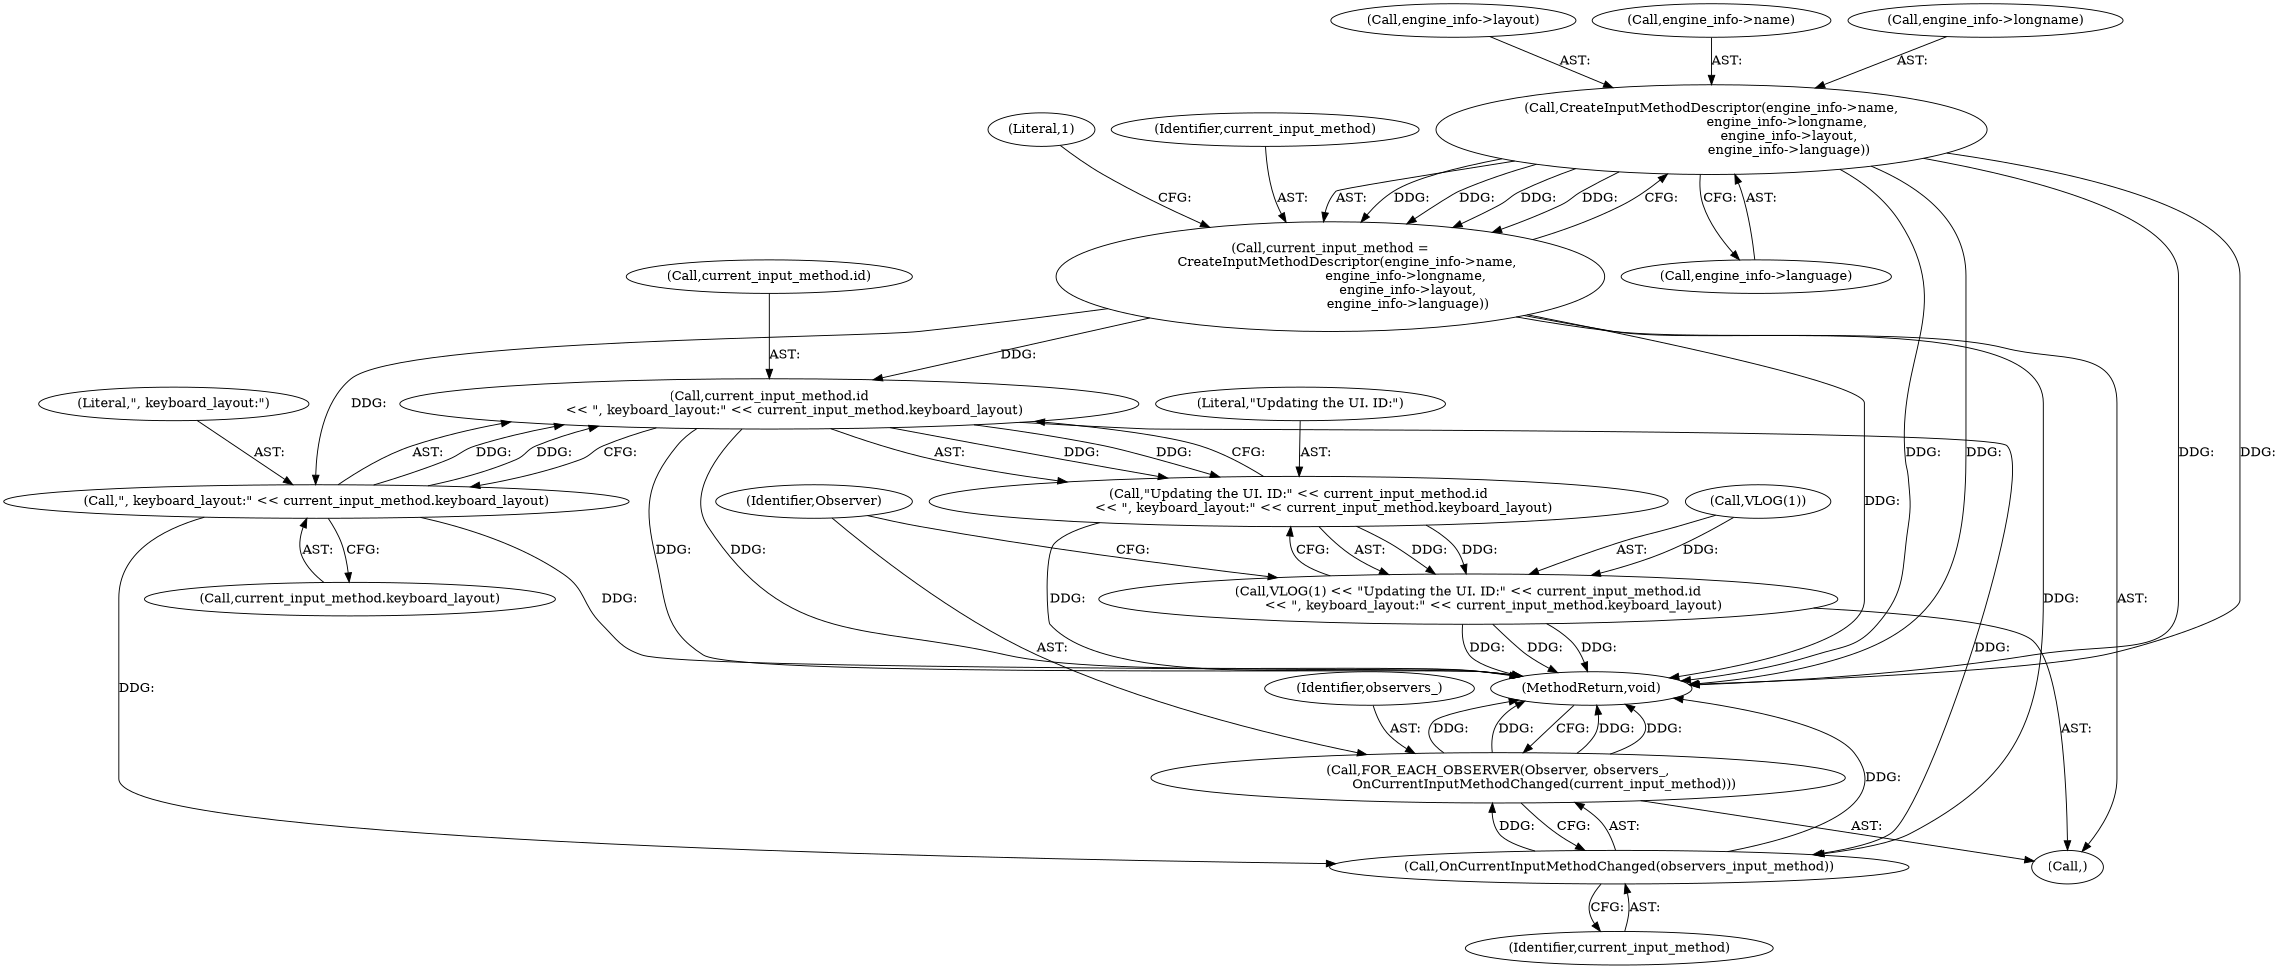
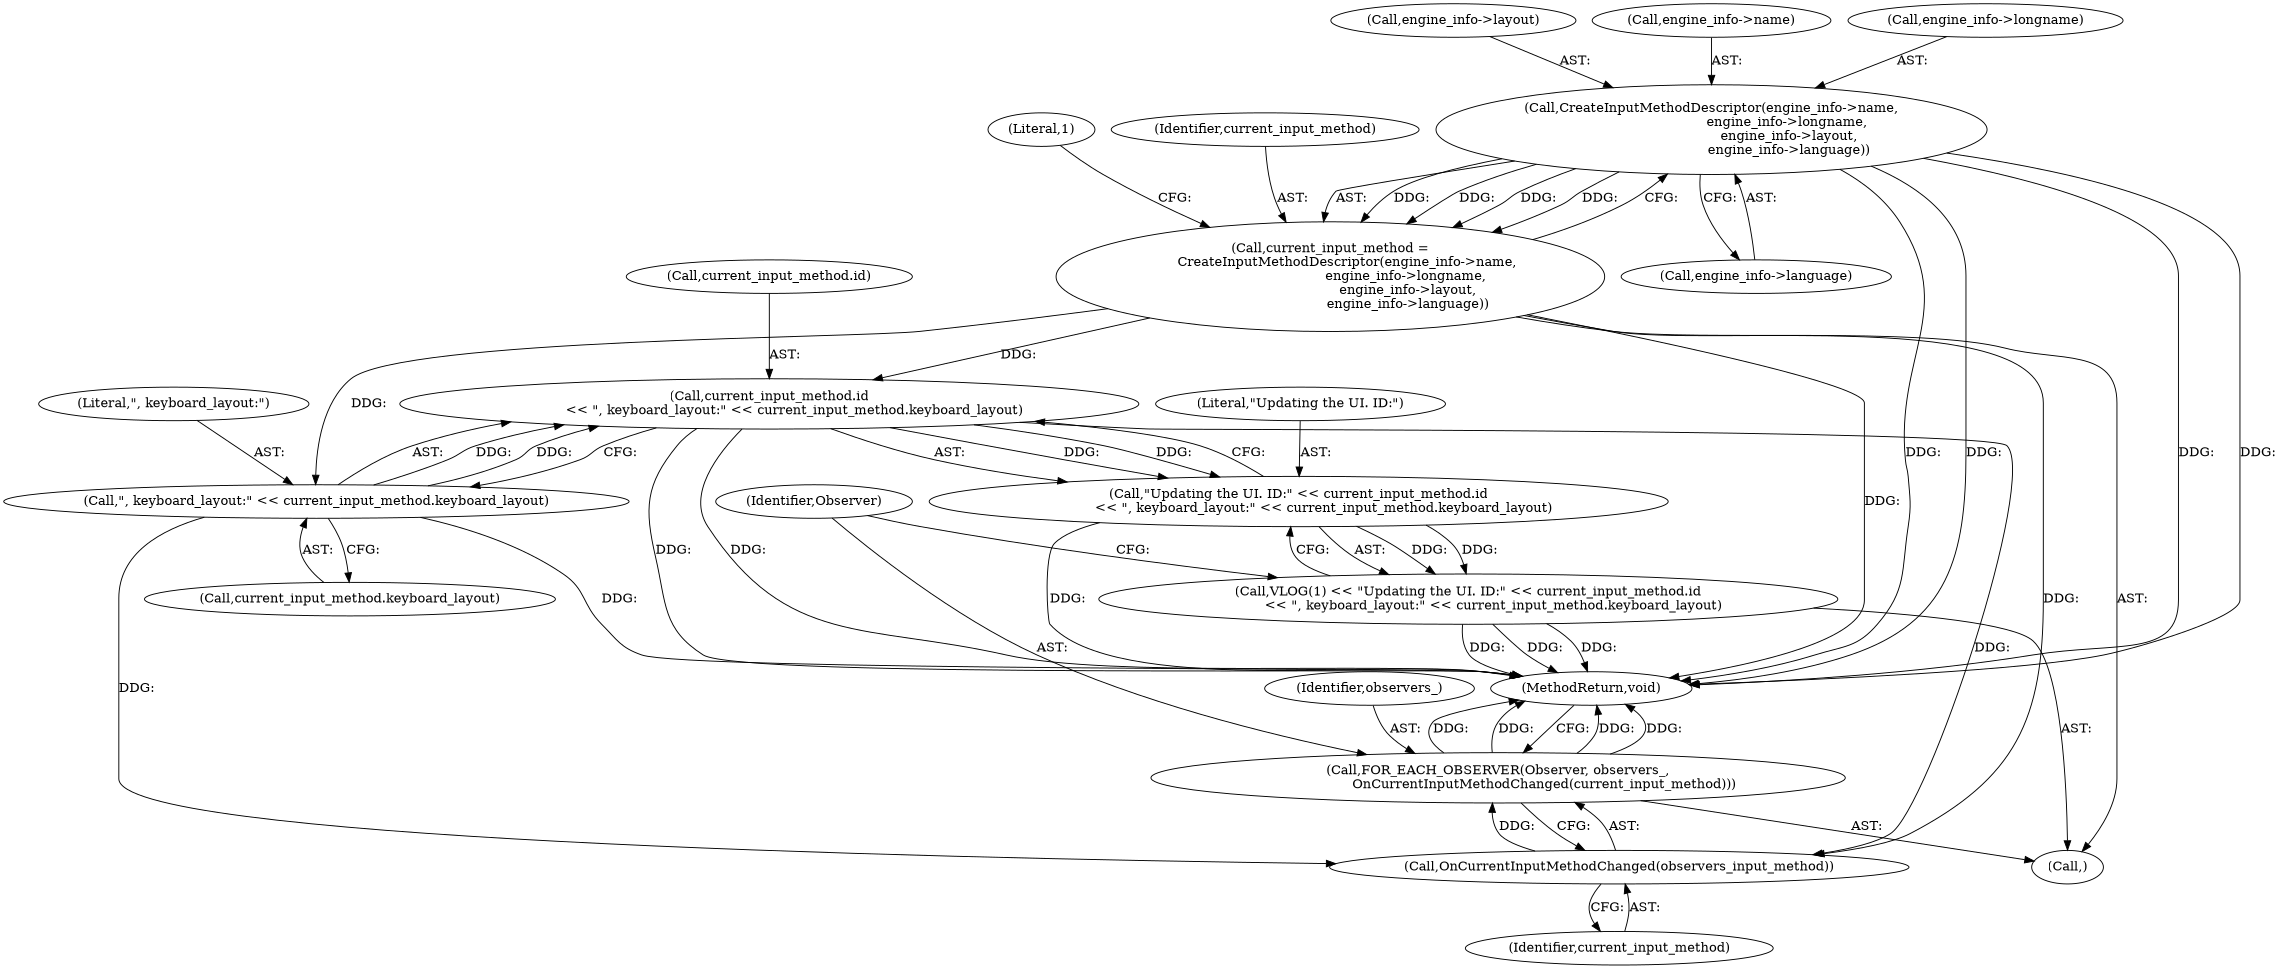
(1758, 502) -> none
(1857, 758) -> none
